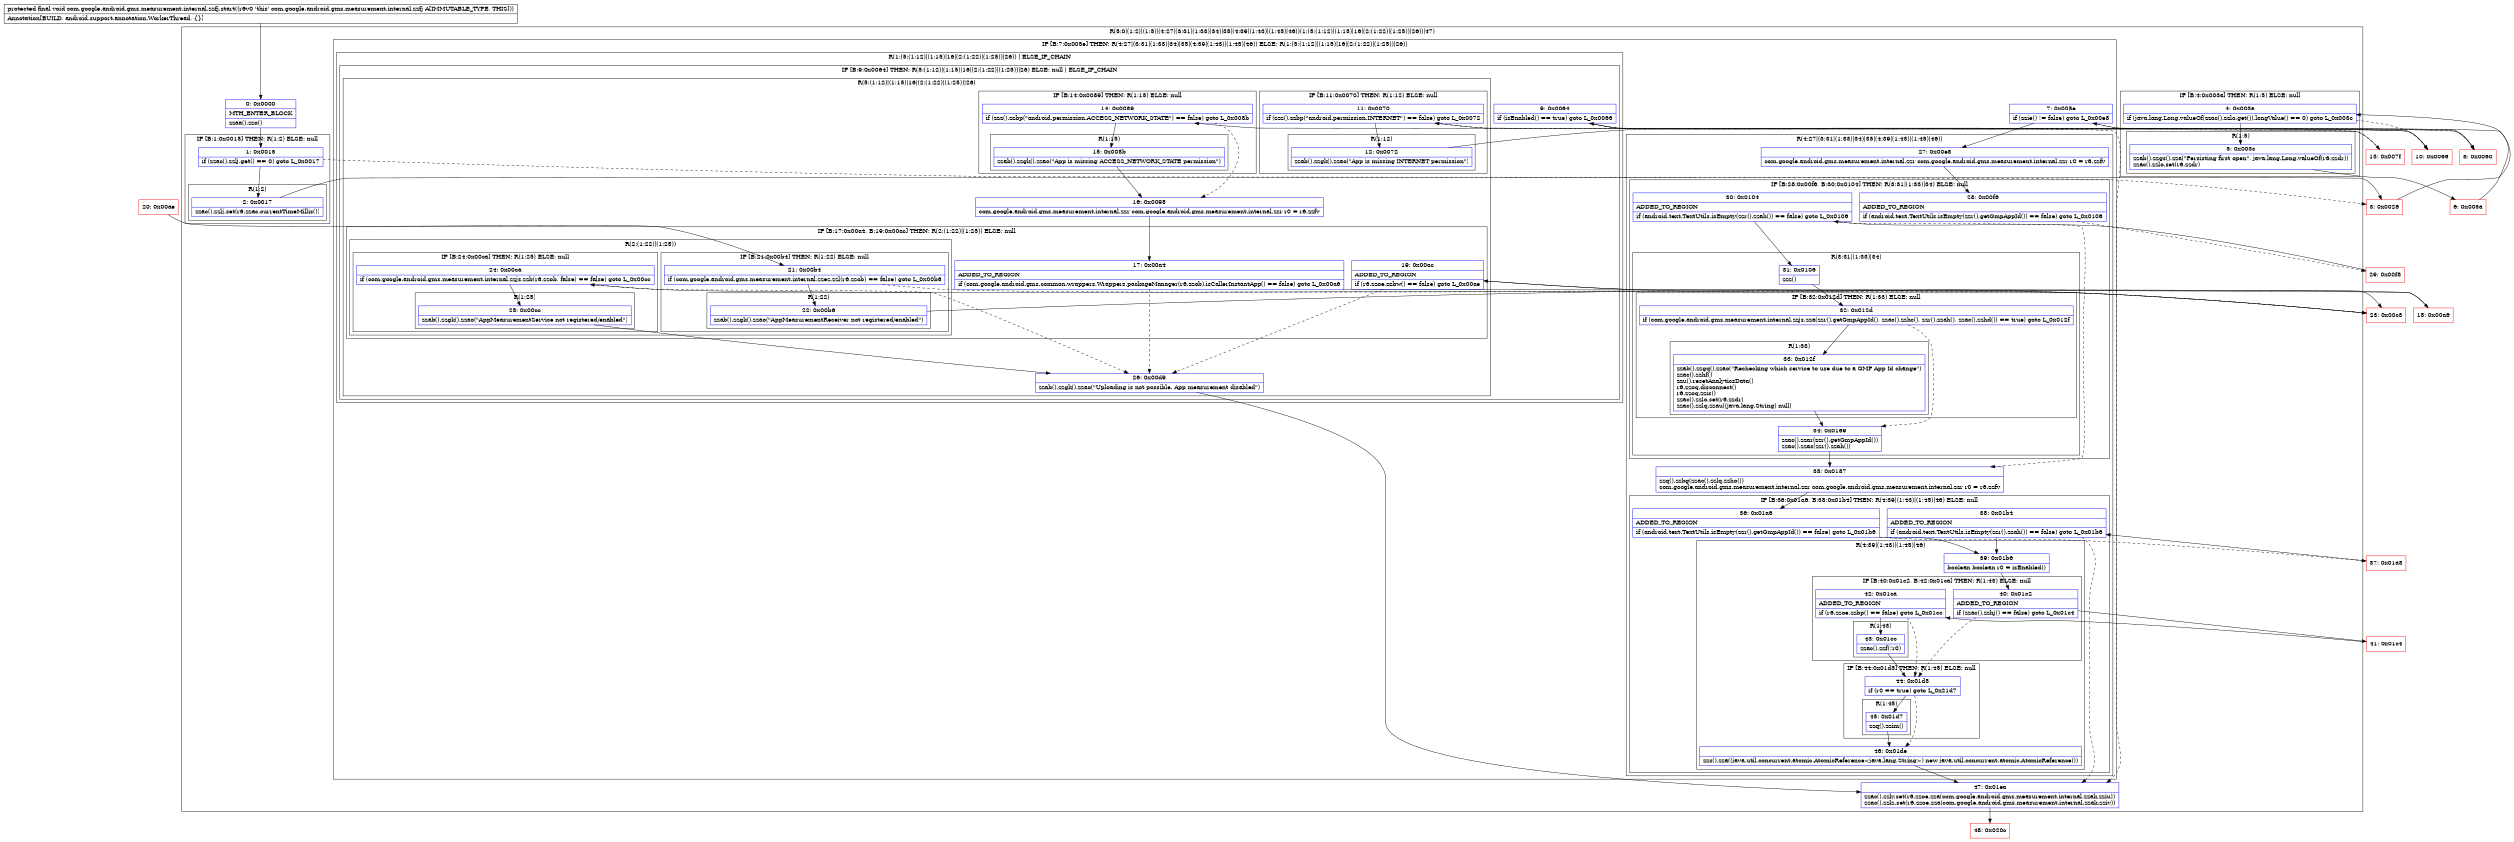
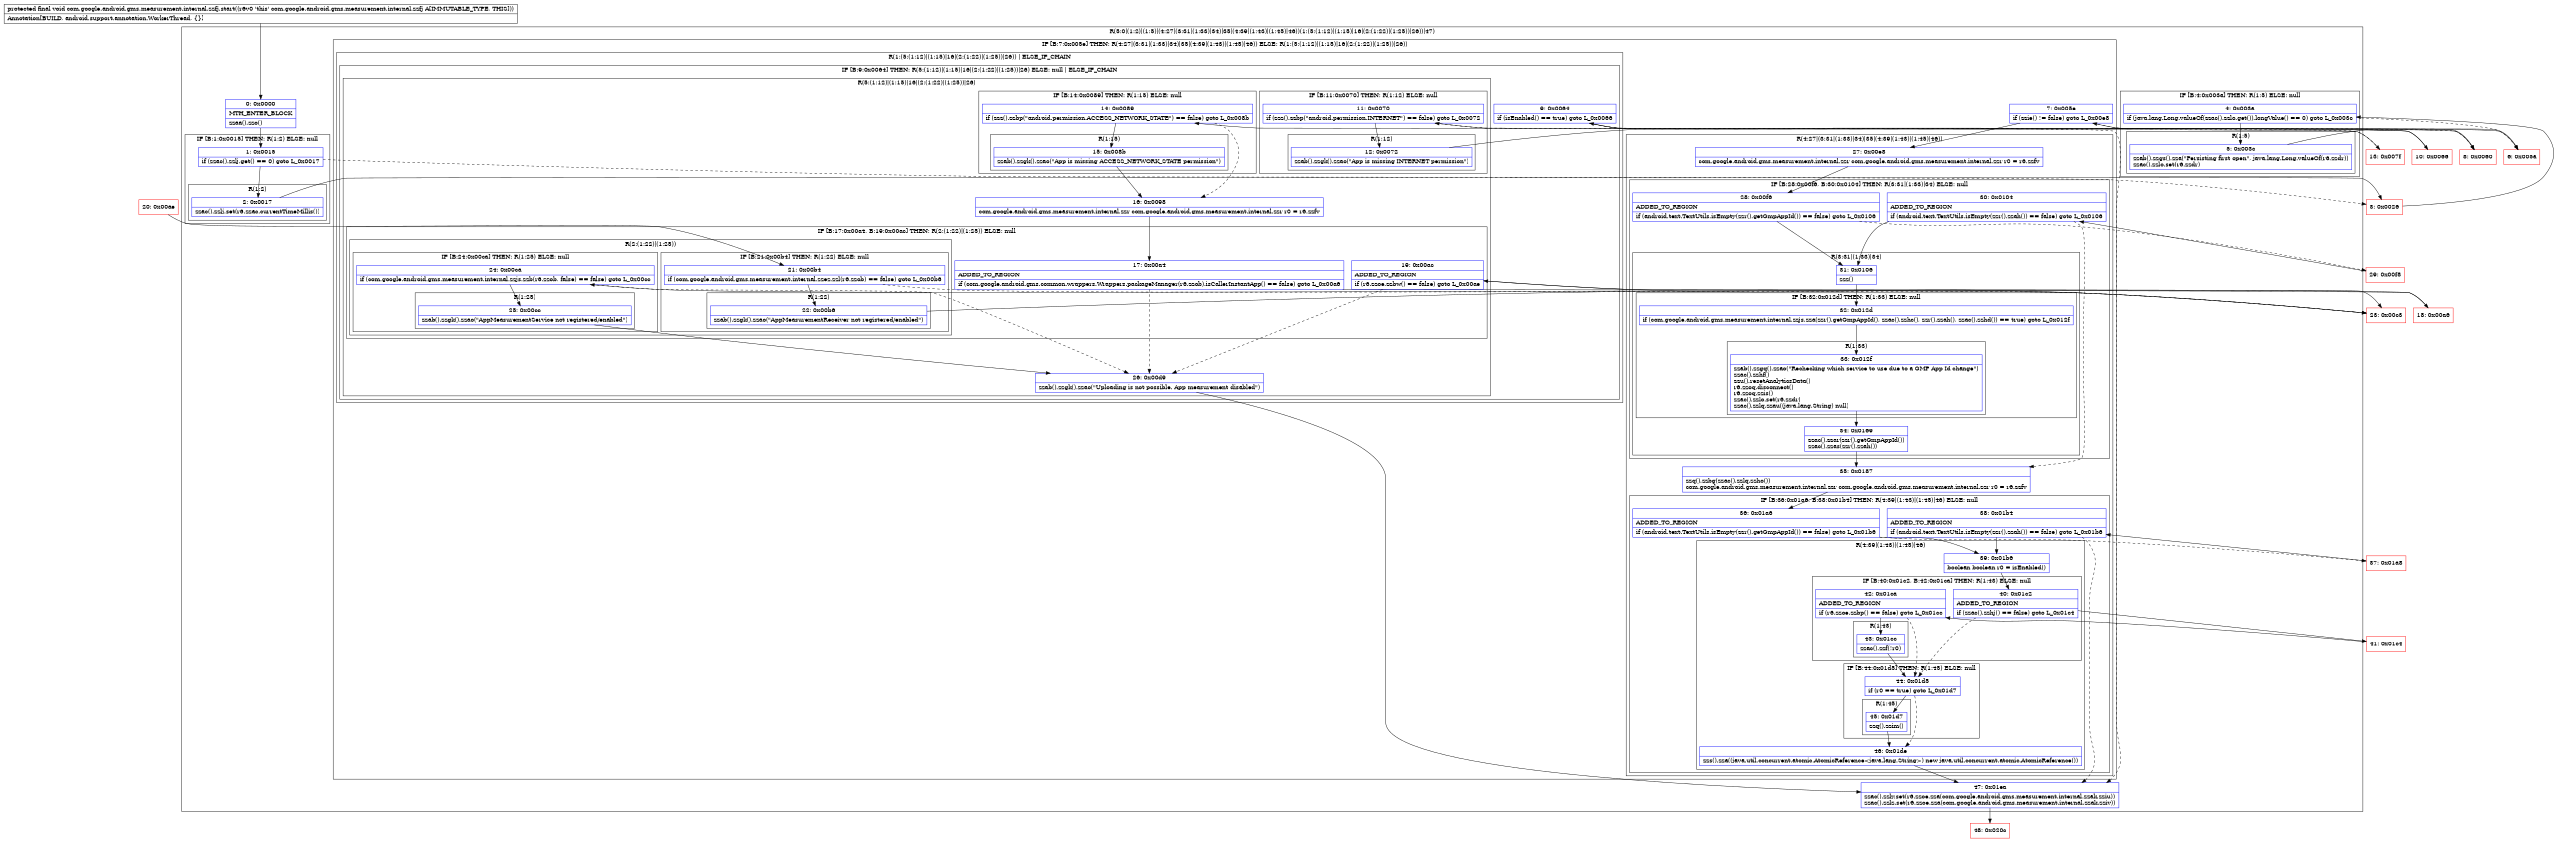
(2394, 126) -> (2452, 124)
none -> (1808, 242)
(1934, 389) -> none
(1913, 691) -> (1913, 691)
